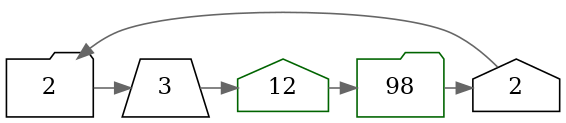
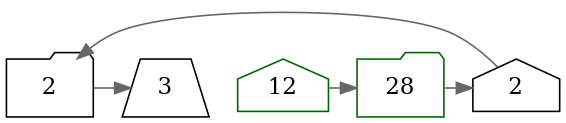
(211, 88) -> none
(400, 88) -> (400, 88)
